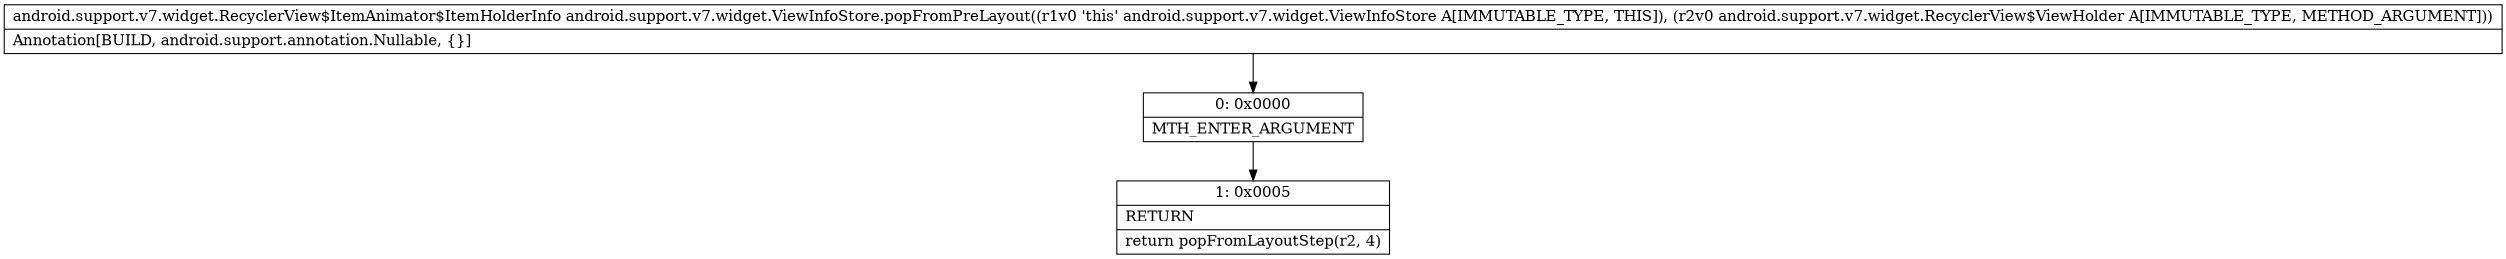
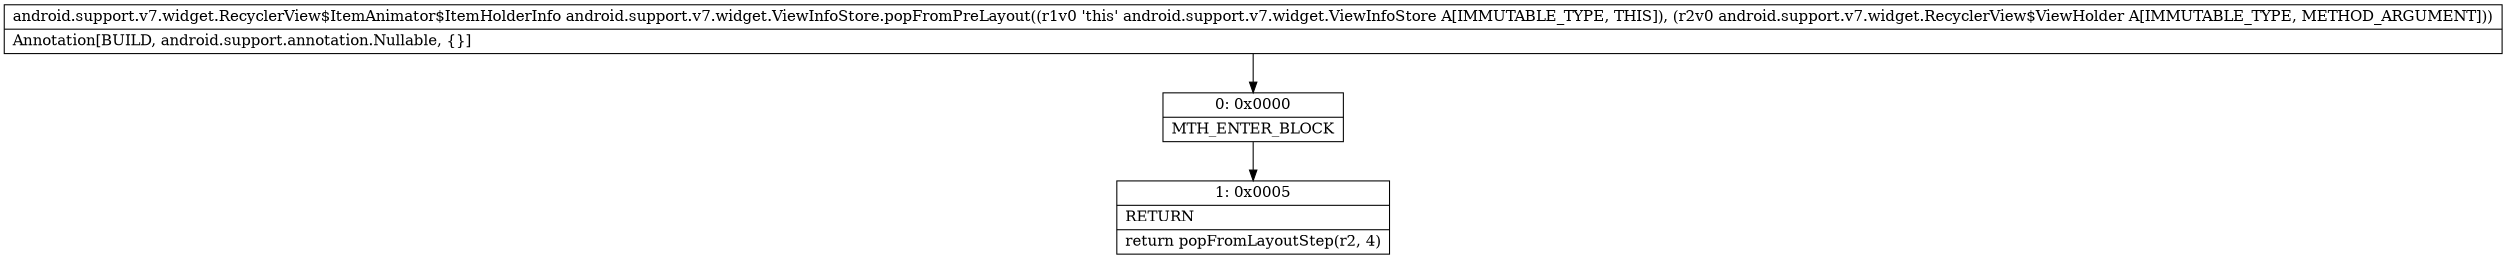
(1253, 129) -> (1253, 129)
